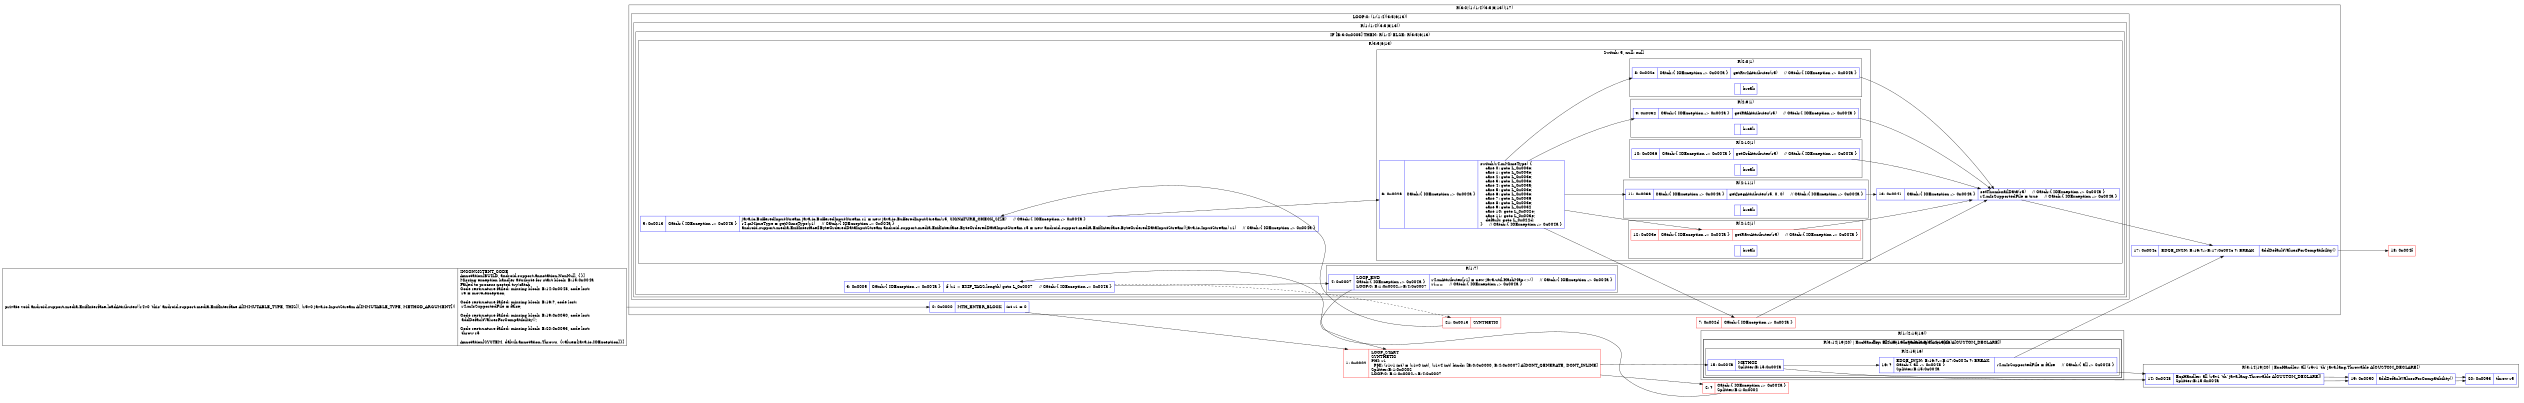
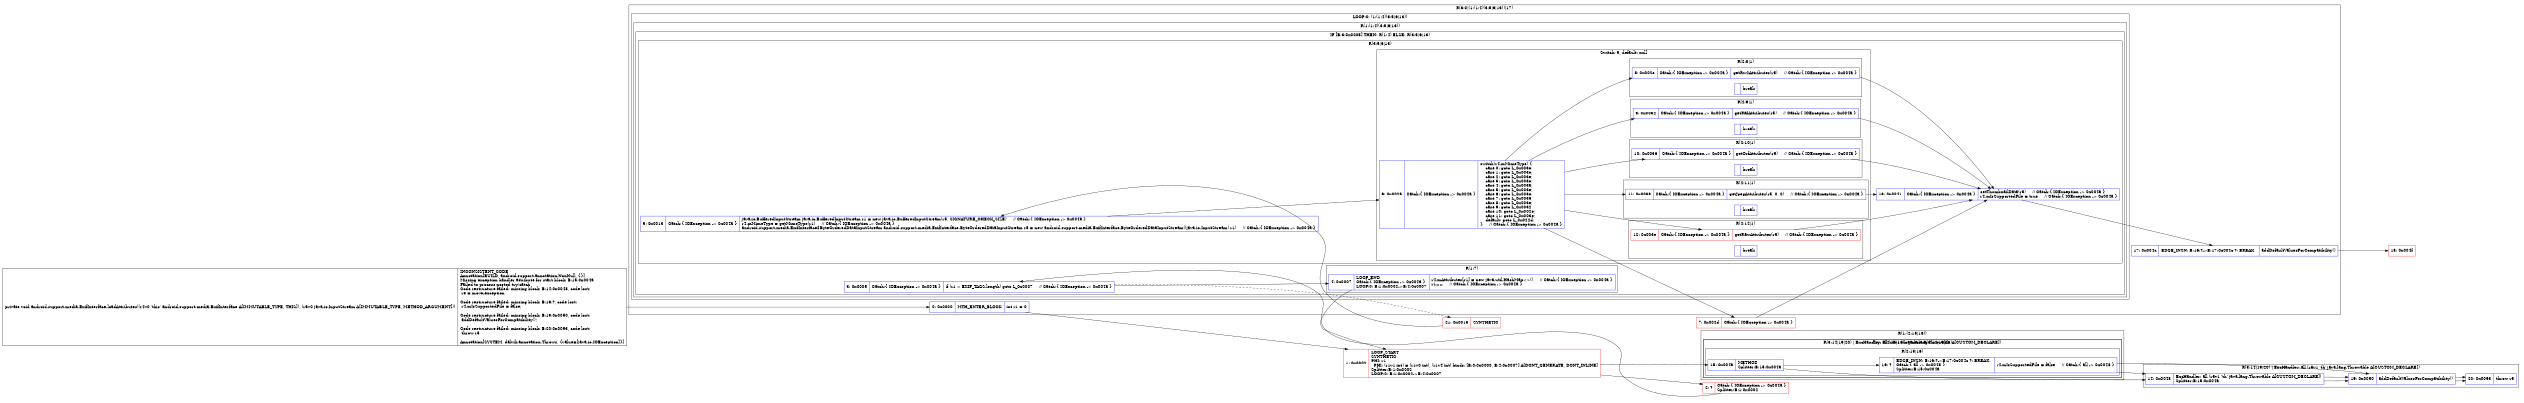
(1624, 53) -> (1624, 53)
none -> (1603, 165)
(2118, 307) -> (2260, 366)
